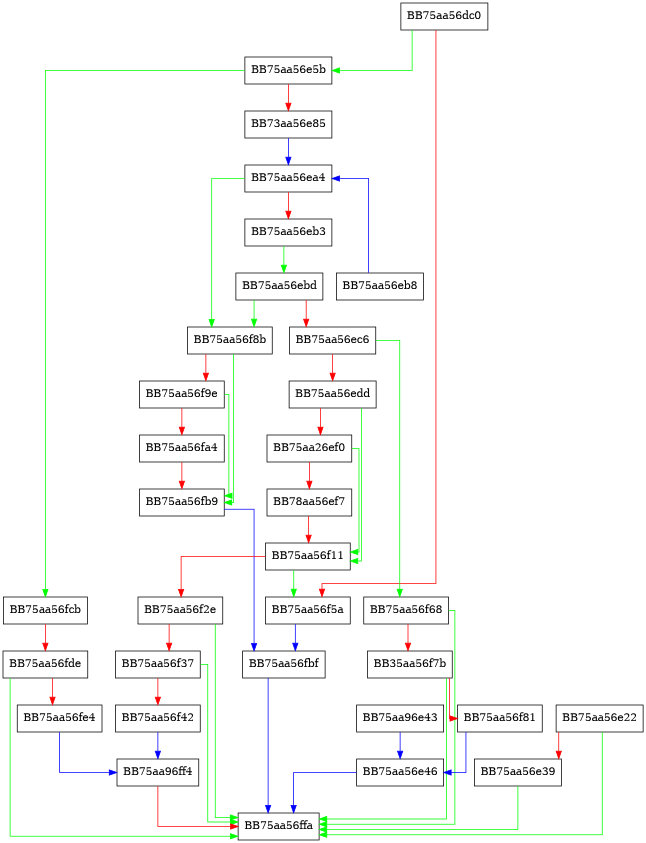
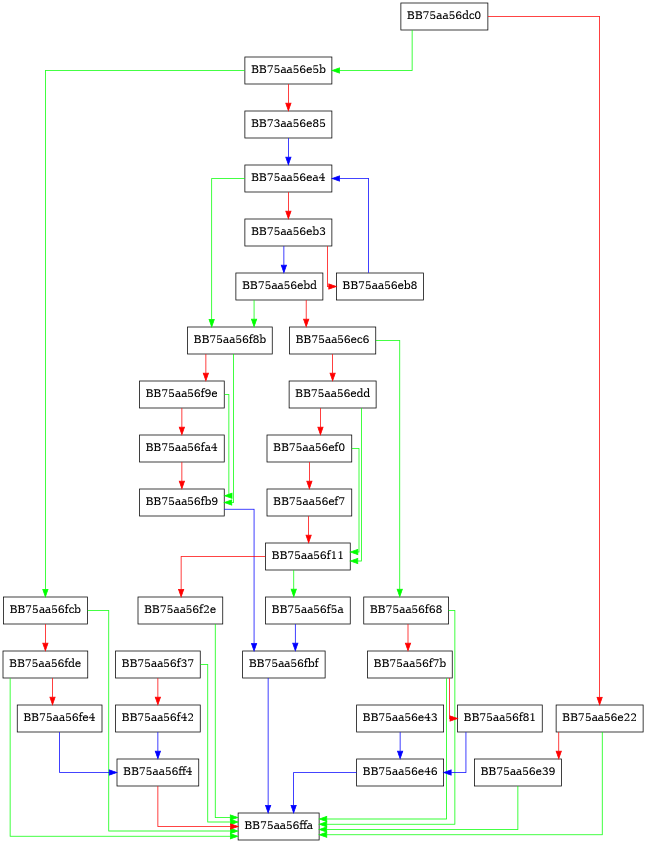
(284, 256) -> (284, 256)
none -> (327, 267)
(436, 367) -> (600, 301)
(309, 448) -> (309, 448)
(309, 502) -> (309, 502)
(169, 634) -> none
(410, 664) -> (410, 664)
(400, 718) -> (400, 718)
none -> (109, 762)
(158, 772) -> (158, 772)
